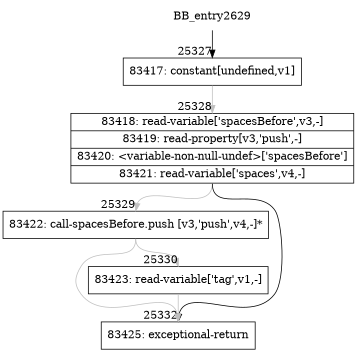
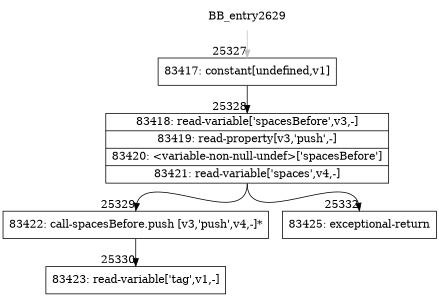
(212, 40) -> (247, 40)
(212, 96) -> (247, 96)
(178, 198) -> (195, 198)
(153, 252) -> (136, 249)
(84, 297) -> none
(178, 304) -> none
